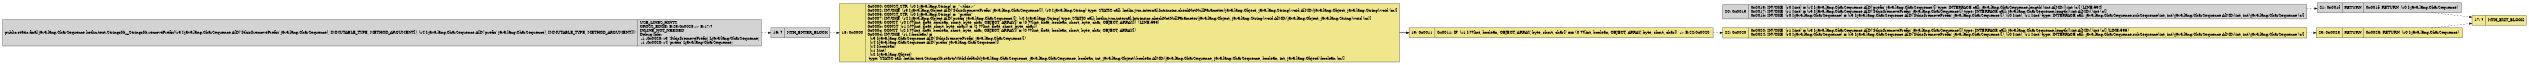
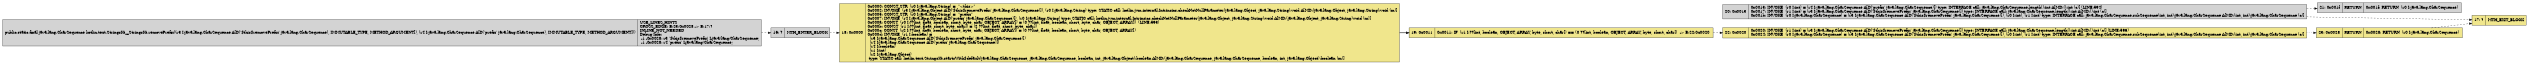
(2450, 15) -> (2388, 18)
